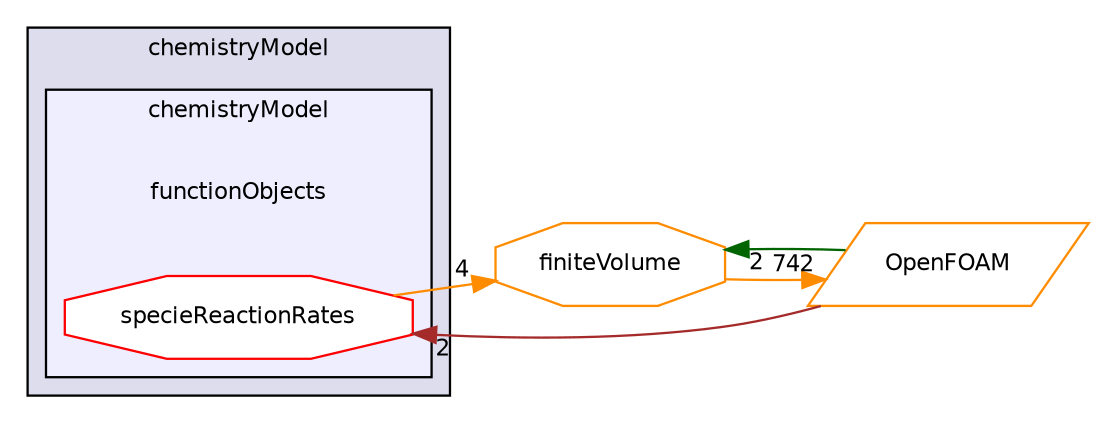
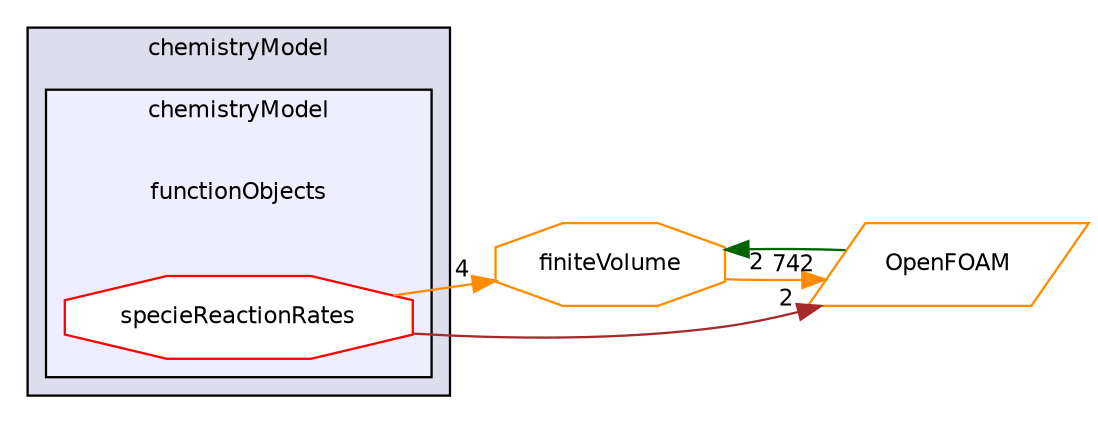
(630, 335) -> (606, 336)
